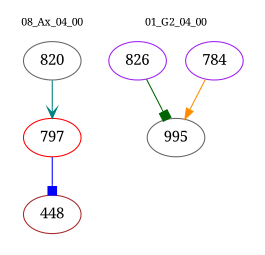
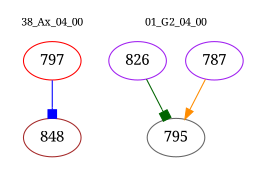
(52, 23) -> (52, 23)
(52, 61) -> none
(214, 61) -> (214, 61)
(176, 138) -> (176, 138)
(52, 214) -> (52, 138)
